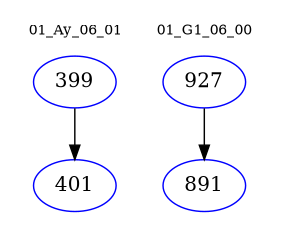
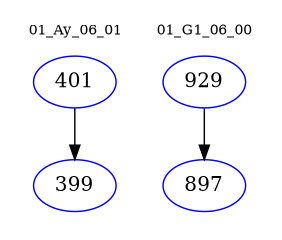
(204, 82) -> (204, 82)
(75, 127) -> (75, 127)
(204, 186) -> (204, 186)
